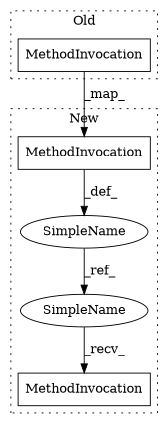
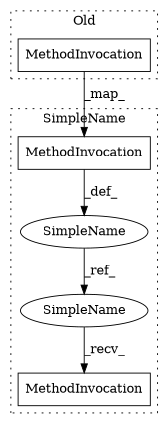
(84, 119) -> (84, 119)
